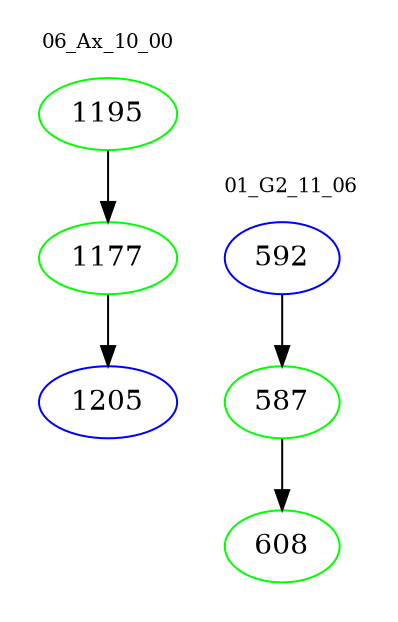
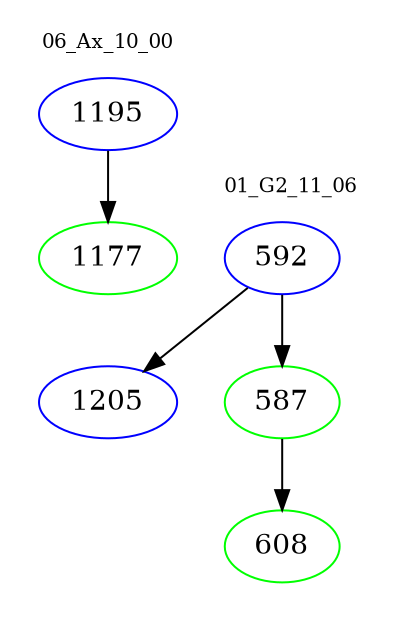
(108, 114) -> (108, 114)
(108, 320) -> (221, 309)
